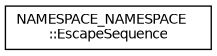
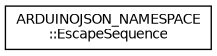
(108, 28) -> (108, 28)
